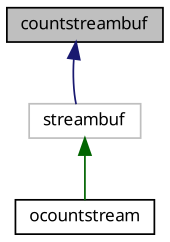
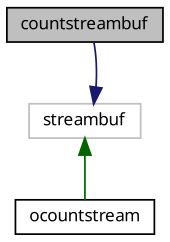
(74, 82) -> (96, 64)
